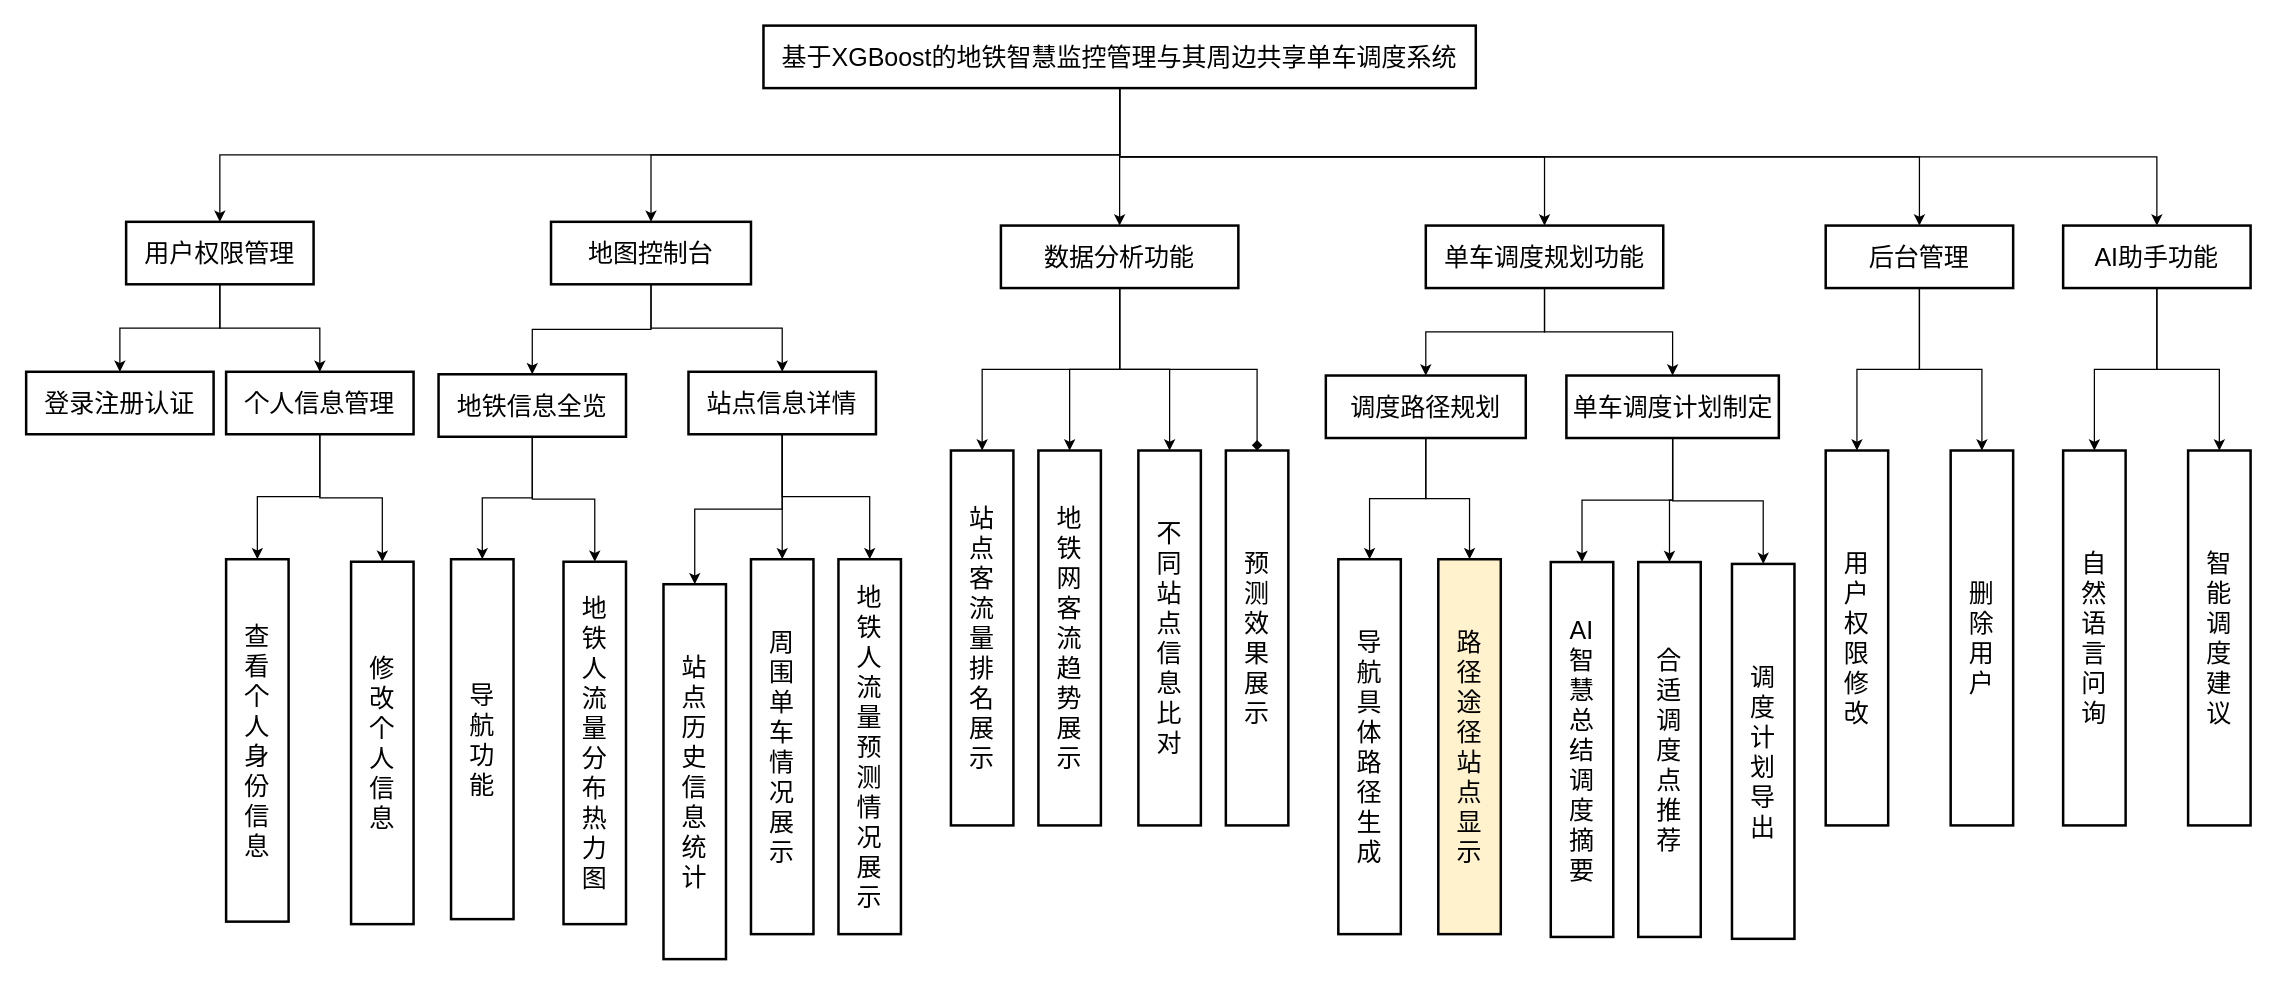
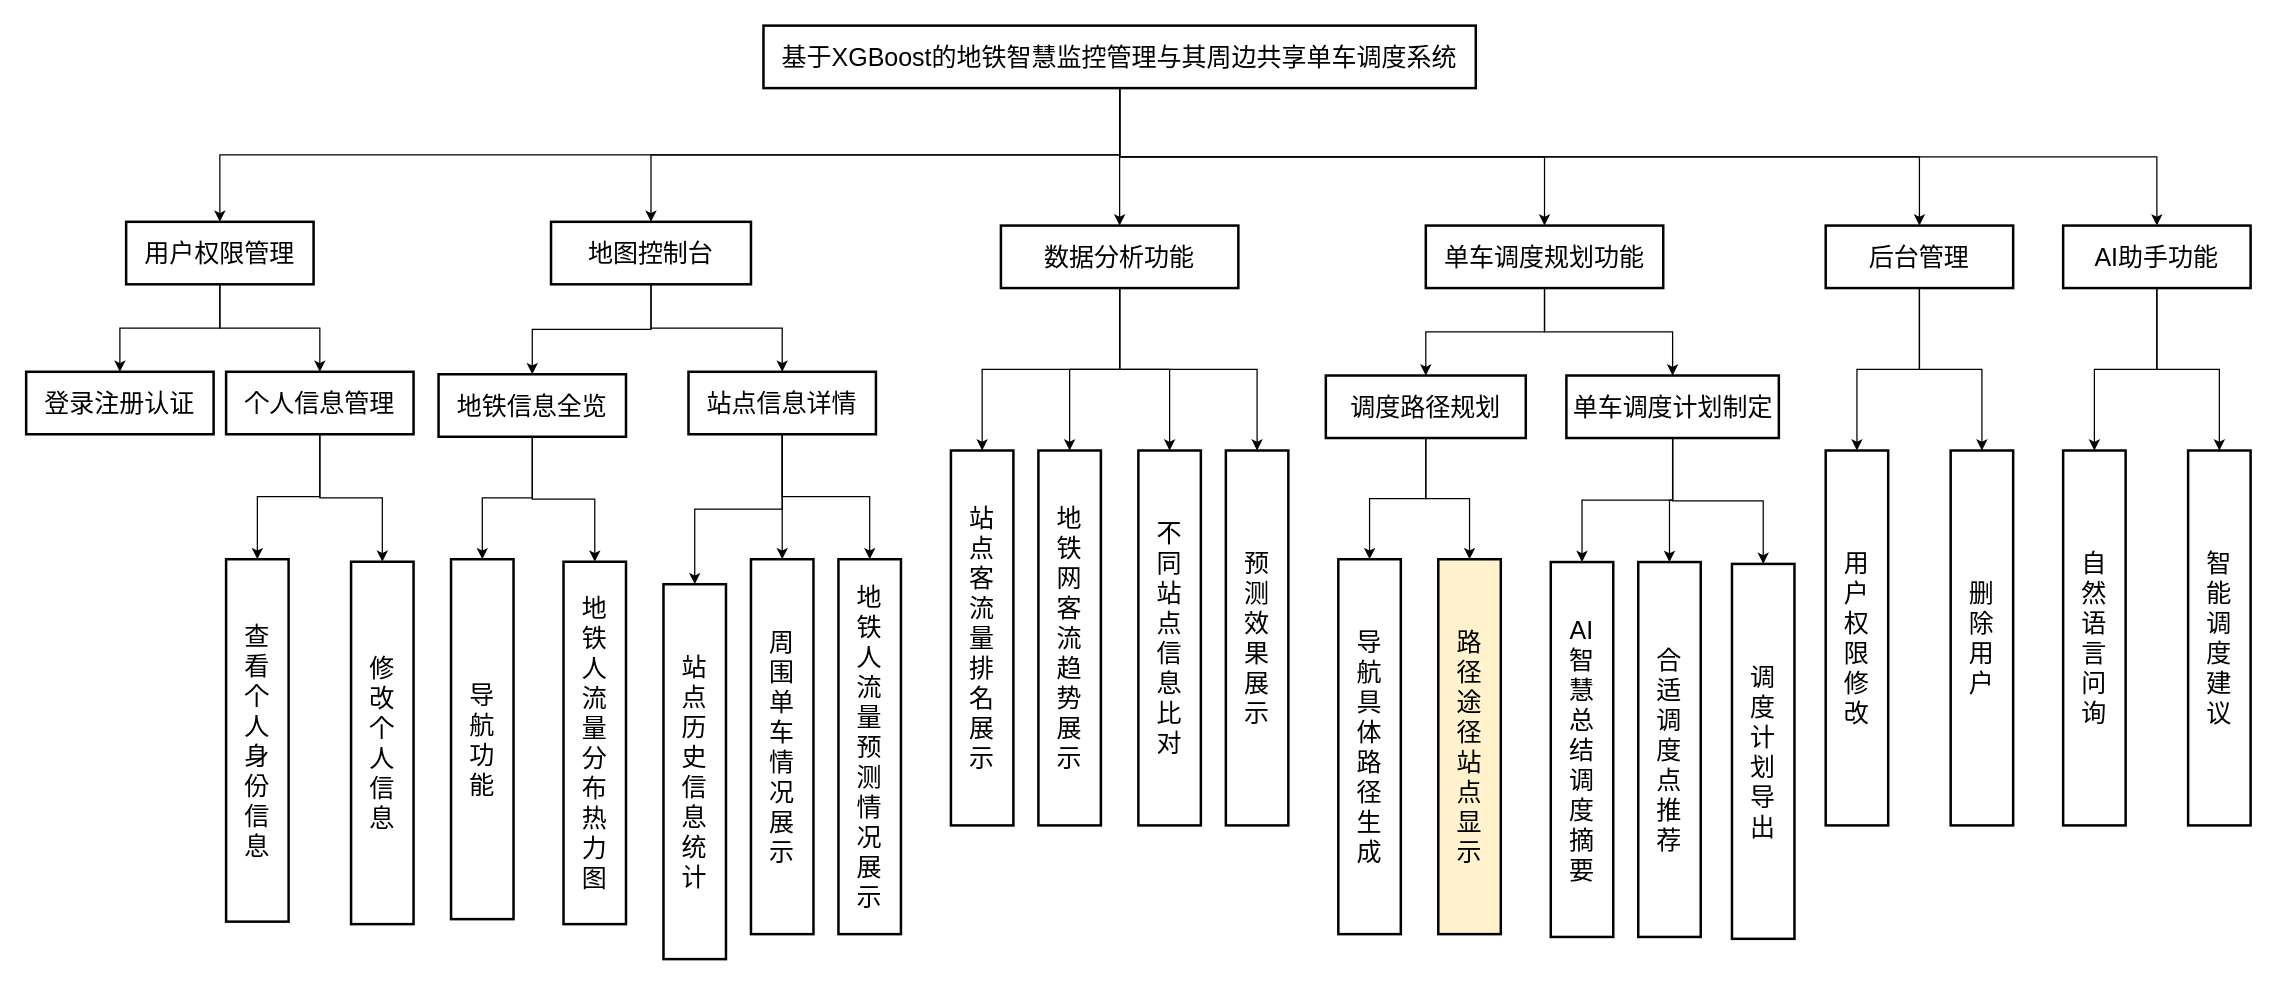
(1257, 440) -> (1257, 441)
